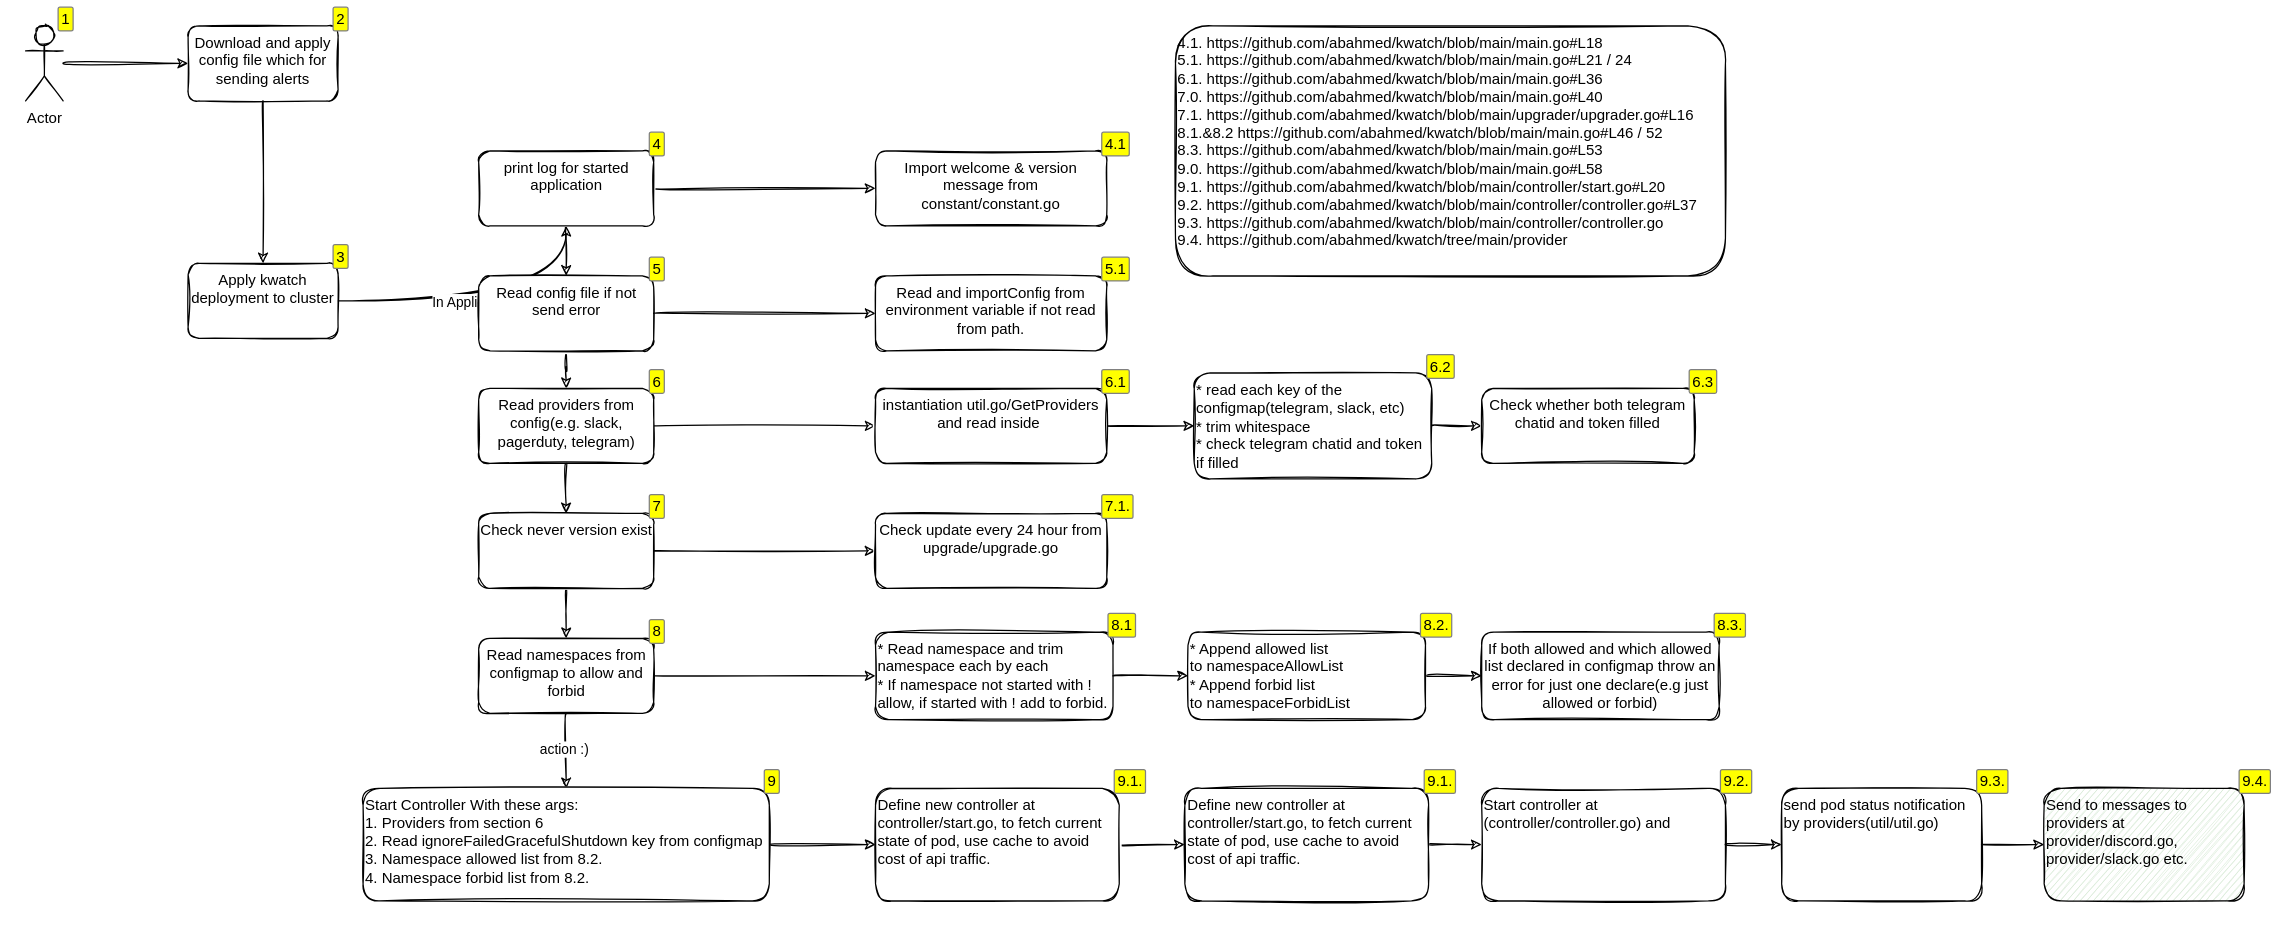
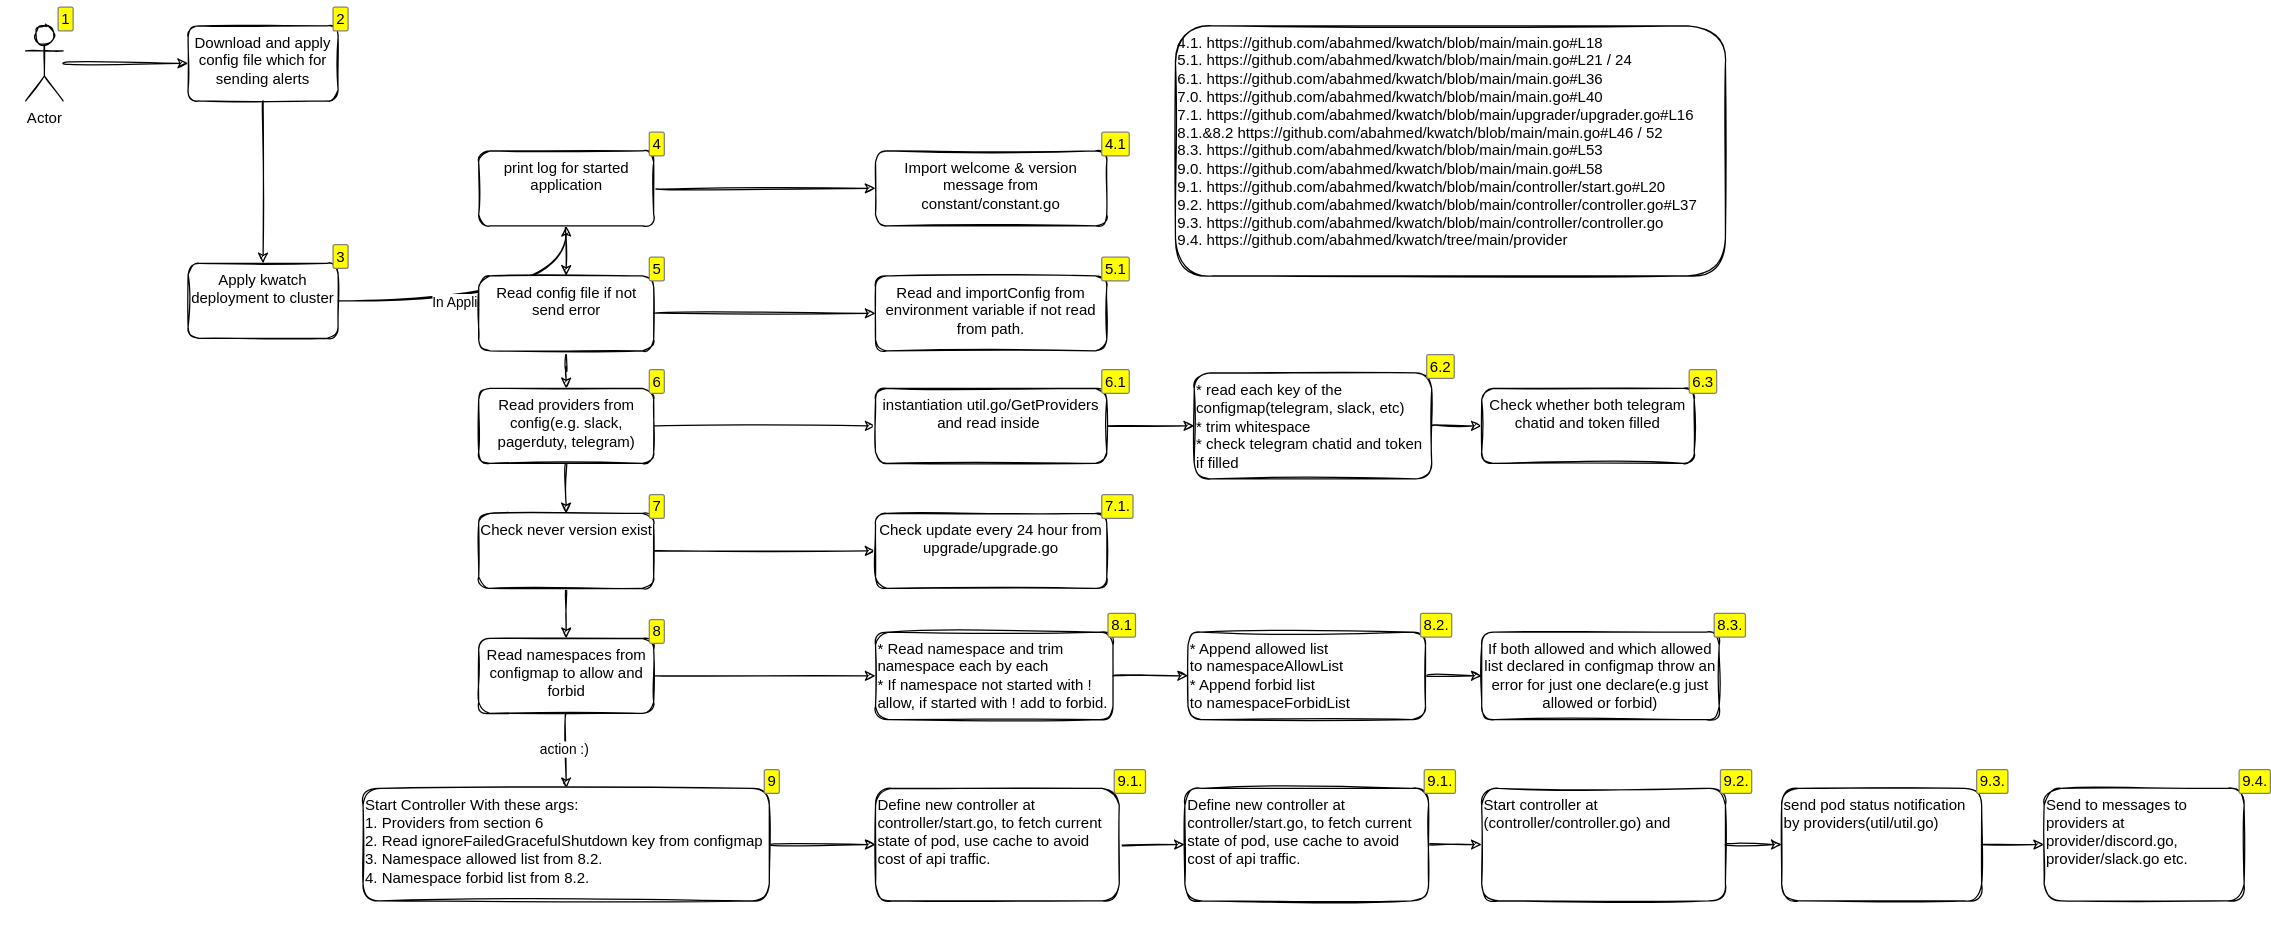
(2144, 844) -> (2144, 844)
